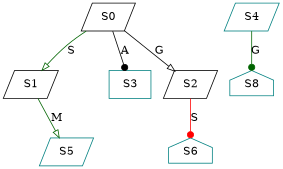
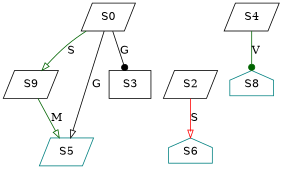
(252, 17) -> (252, 17)
(146, 48) -> (89, 81)
(125, 51) -> (125, 51)
(256, 51) -> (256, 51)
(31, 84) -> (31, 84)
(130, 84) -> (130, 84)
(190, 115) -> (190, 115)
